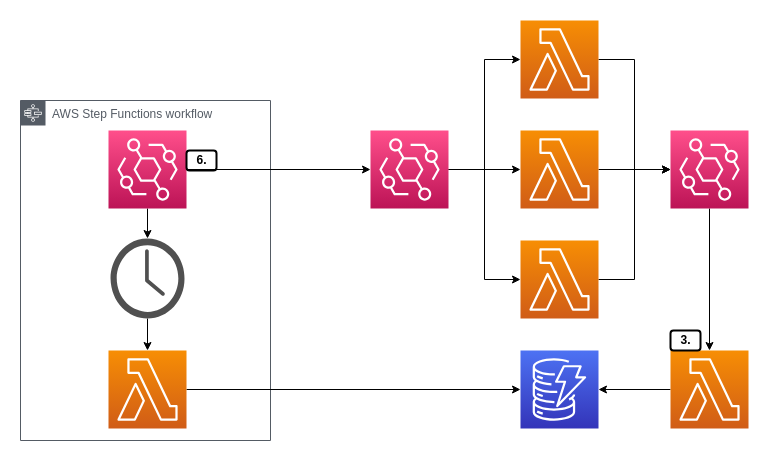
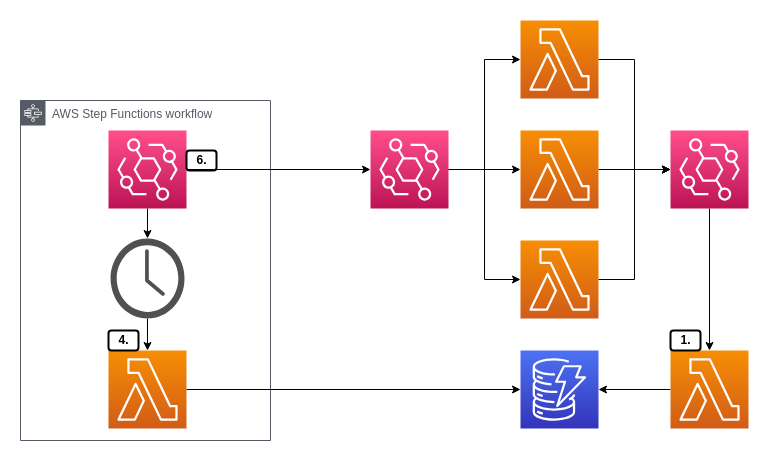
none -> (124, 341)
(686, 341) -> (686, 341)
